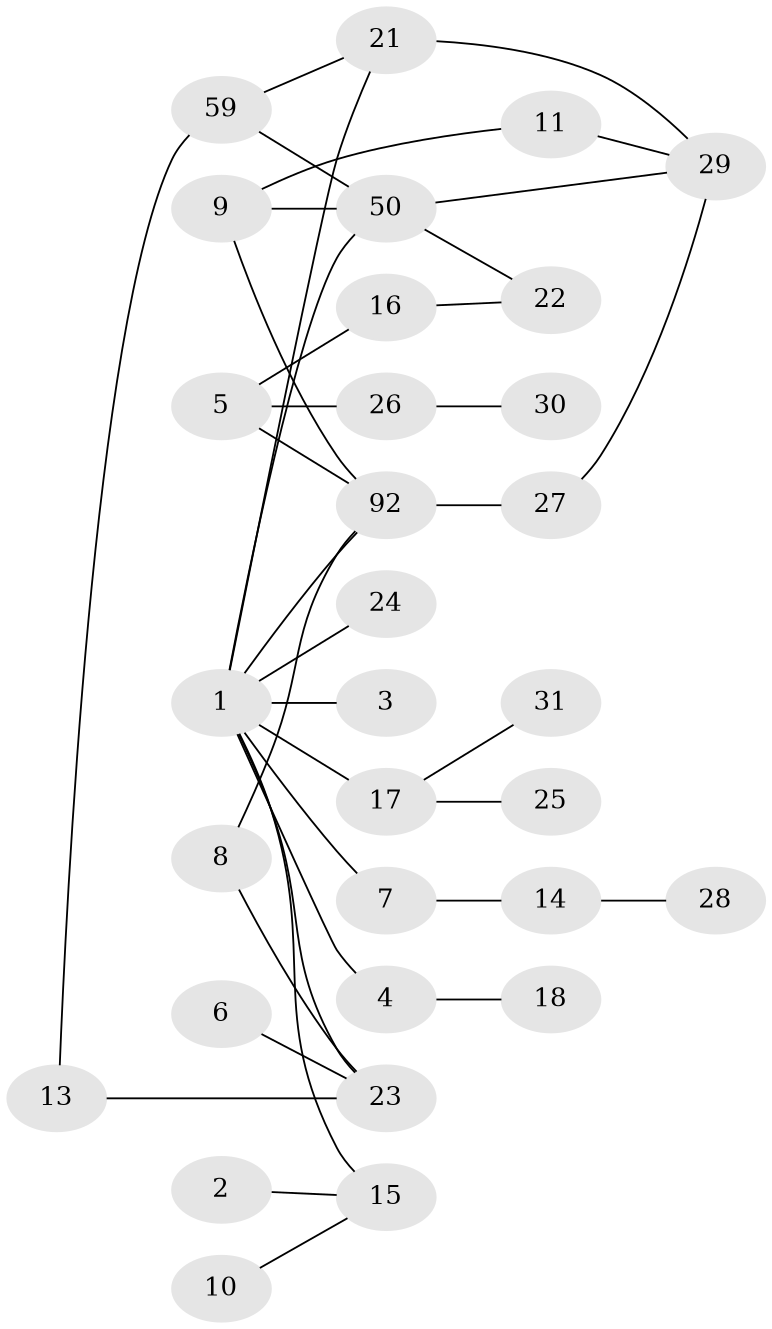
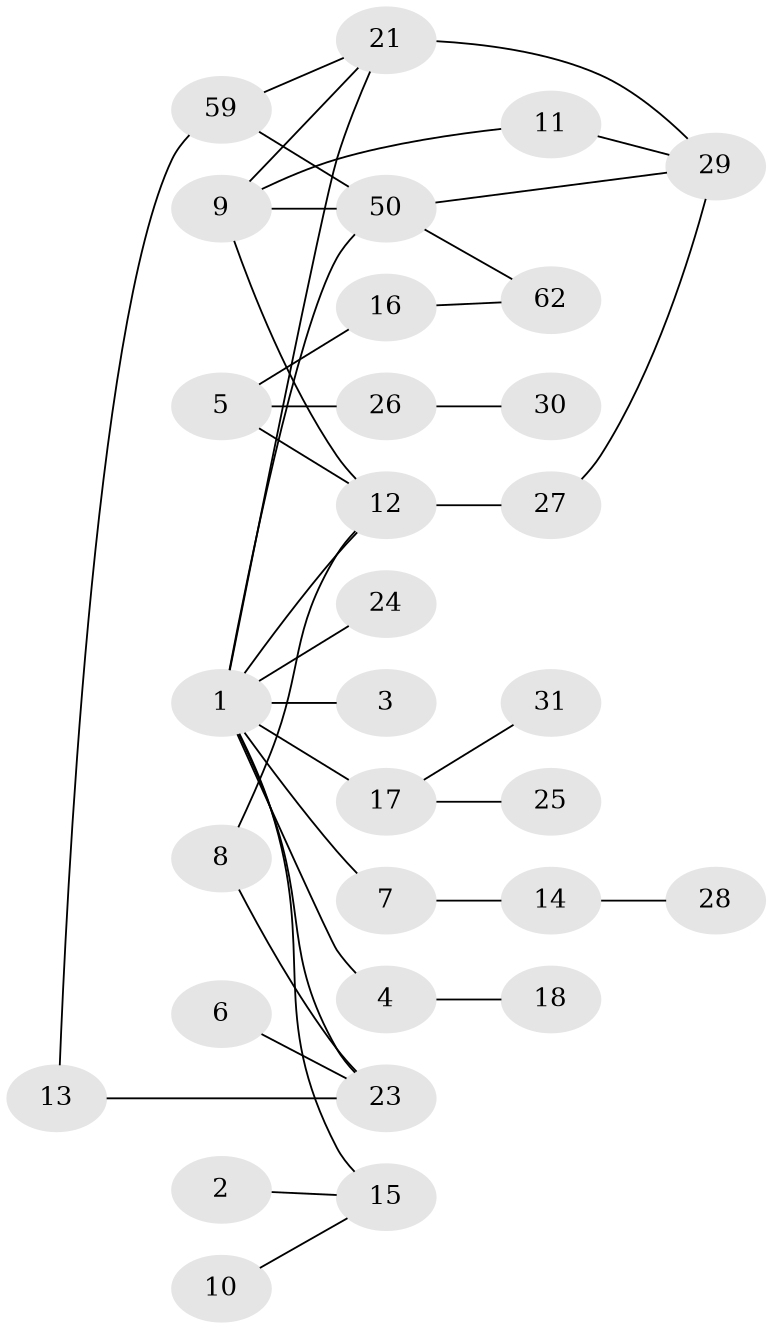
none -> (304, 125)
(551, 300) -> (551, 300)
(386, 505) -> (386, 505)
